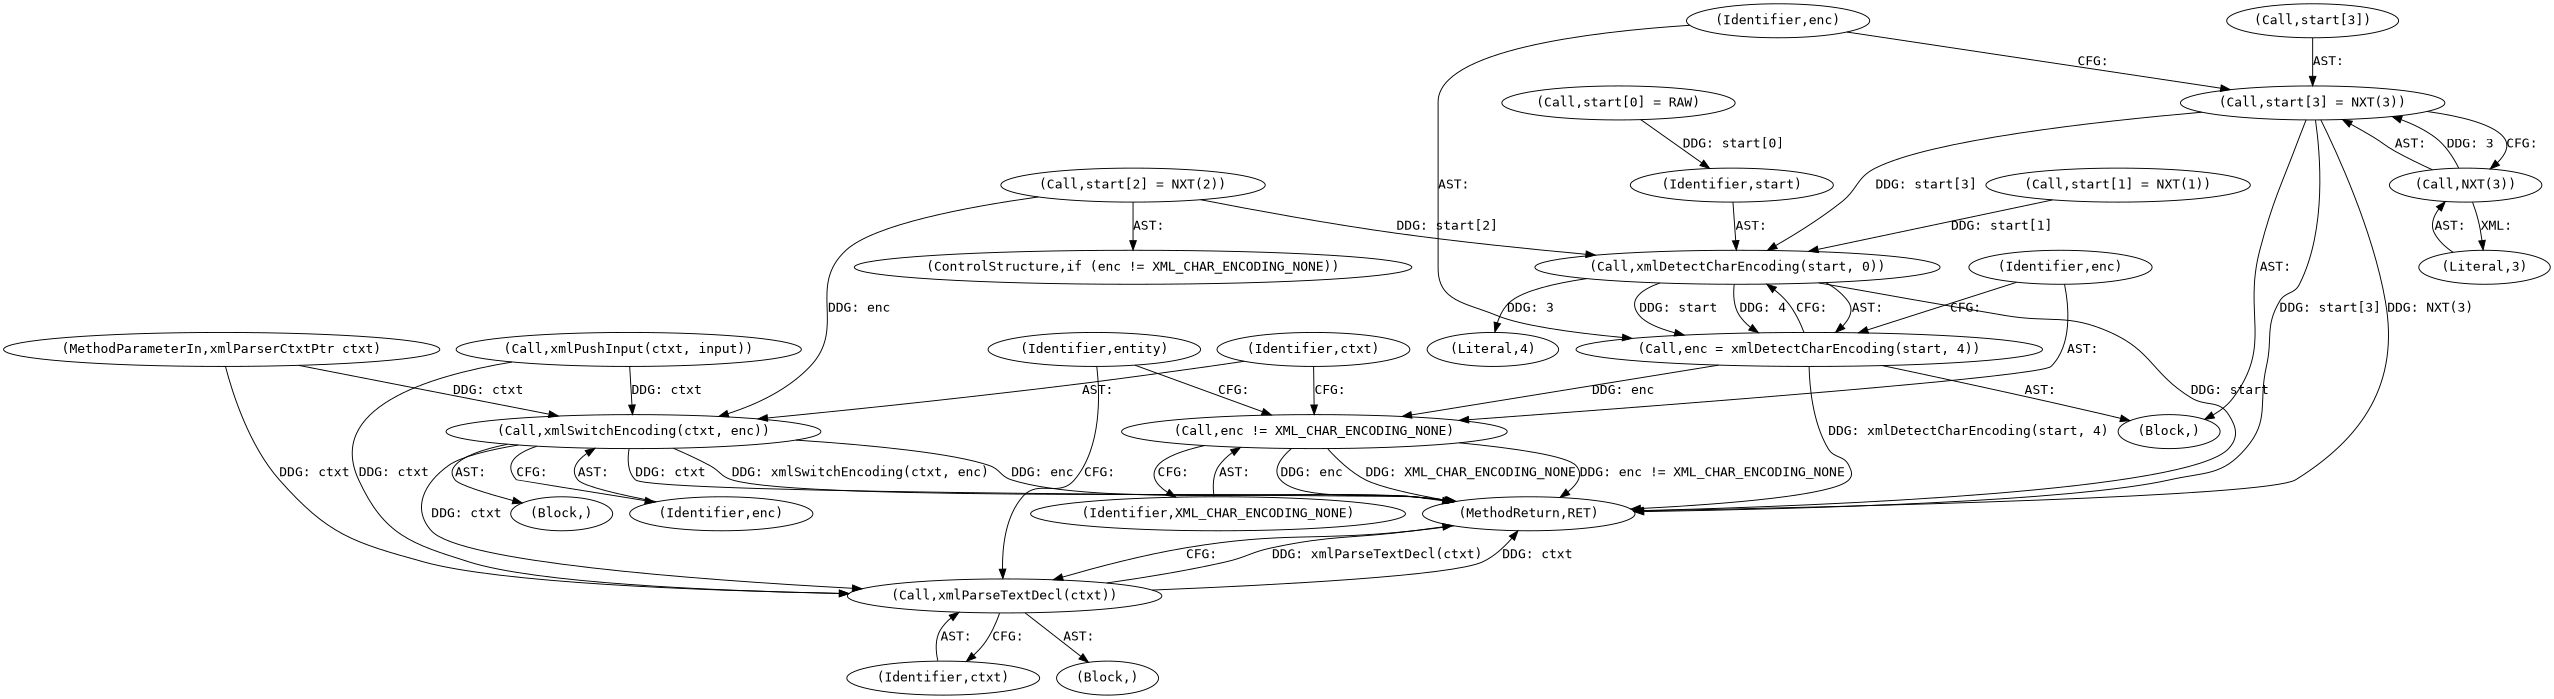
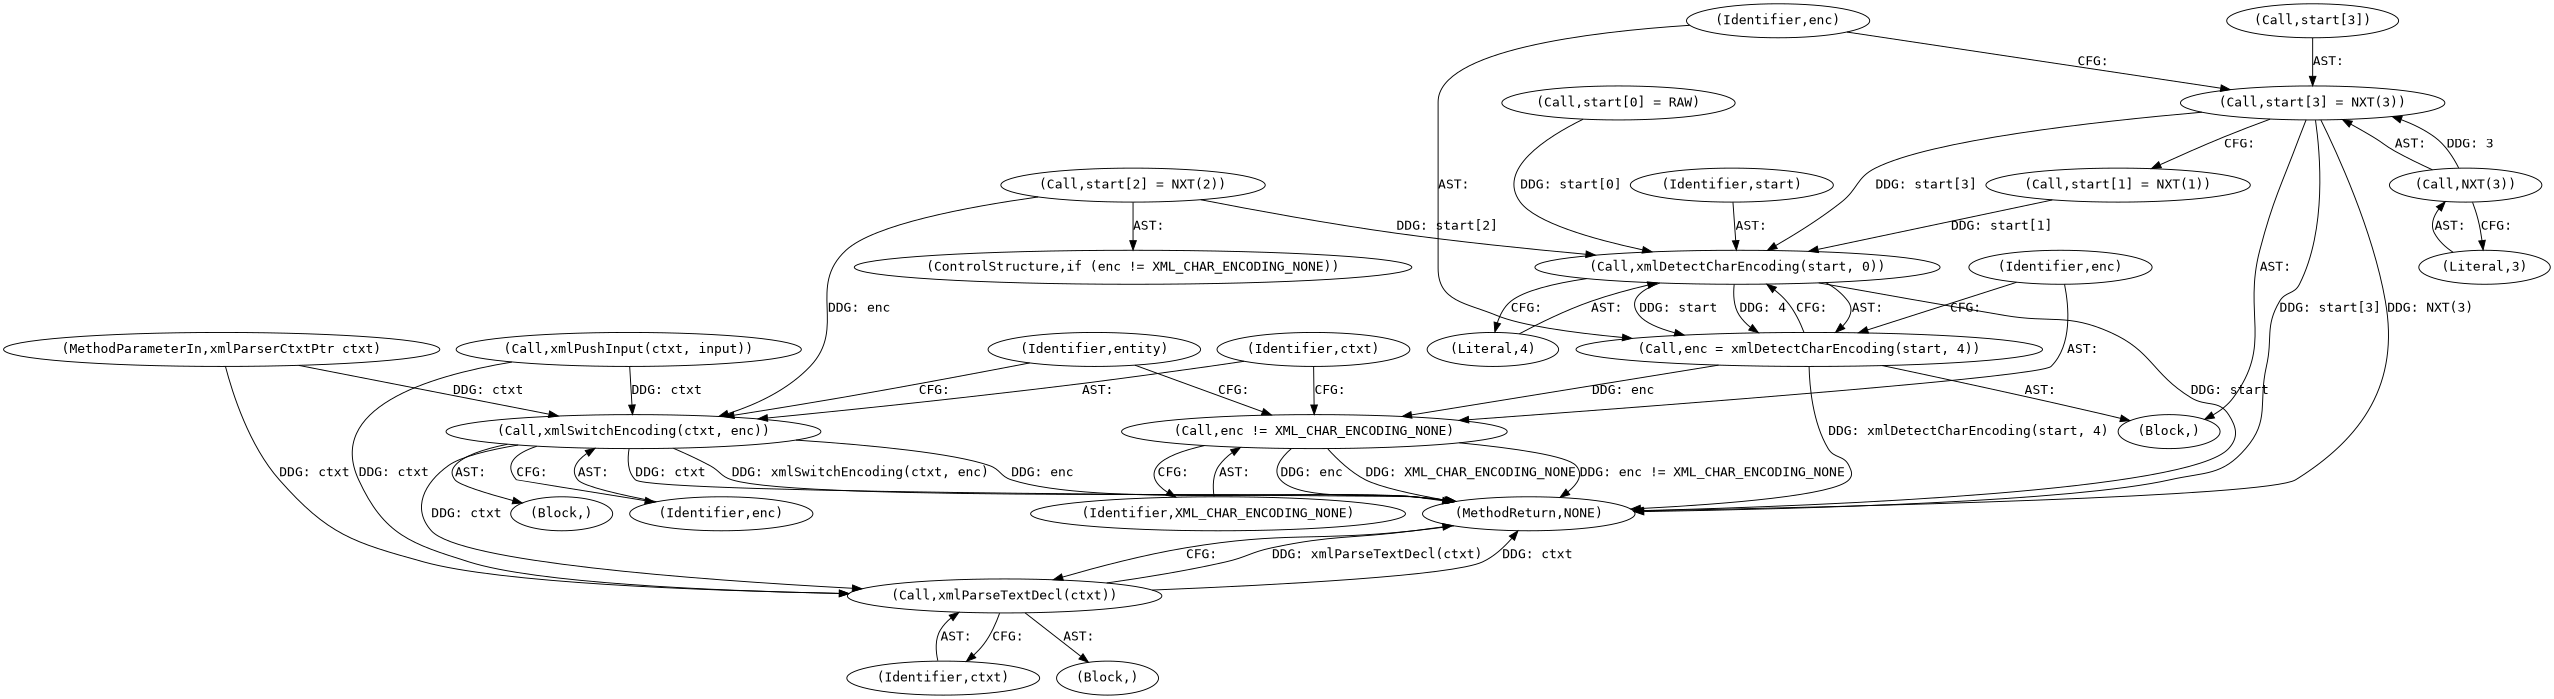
(2481, 124) -> (2215, 141)
(1671, 141) -> (1526, 207)
(2501, 226) -> (2501, 226)
none -> (1582, 305)
(1531, 308) -> (1531, 308)
(1074, 481) -> (882, 390)
(1529, 514) -> (1529, 514)
